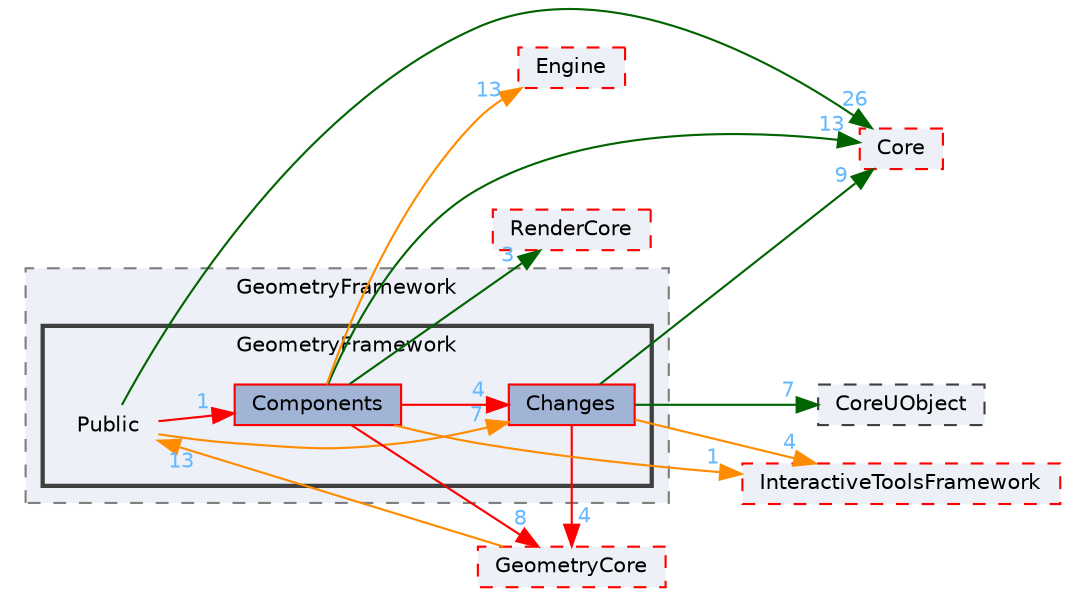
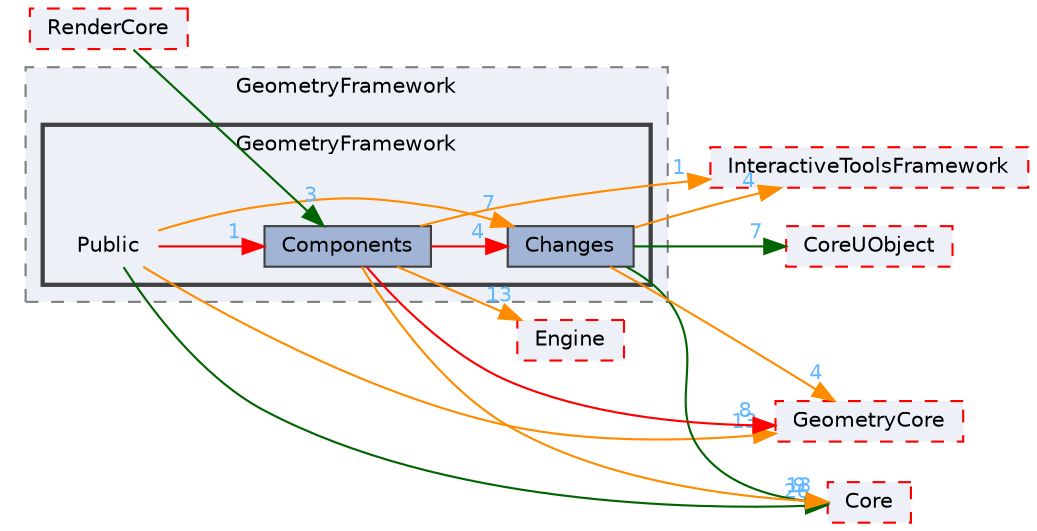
(532, 165) -> (549, 446)
(453, 312) -> (229, 139)
(318, 405) -> (348, 246)
(572, 405) -> (571, 246)
(901, 405) -> (869, 246)
(572, 472) -> (714, 327)
(406, 517) -> (434, 405)
